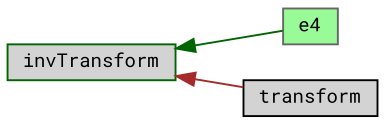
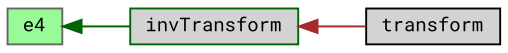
(239, 38) -> (106, 26)
